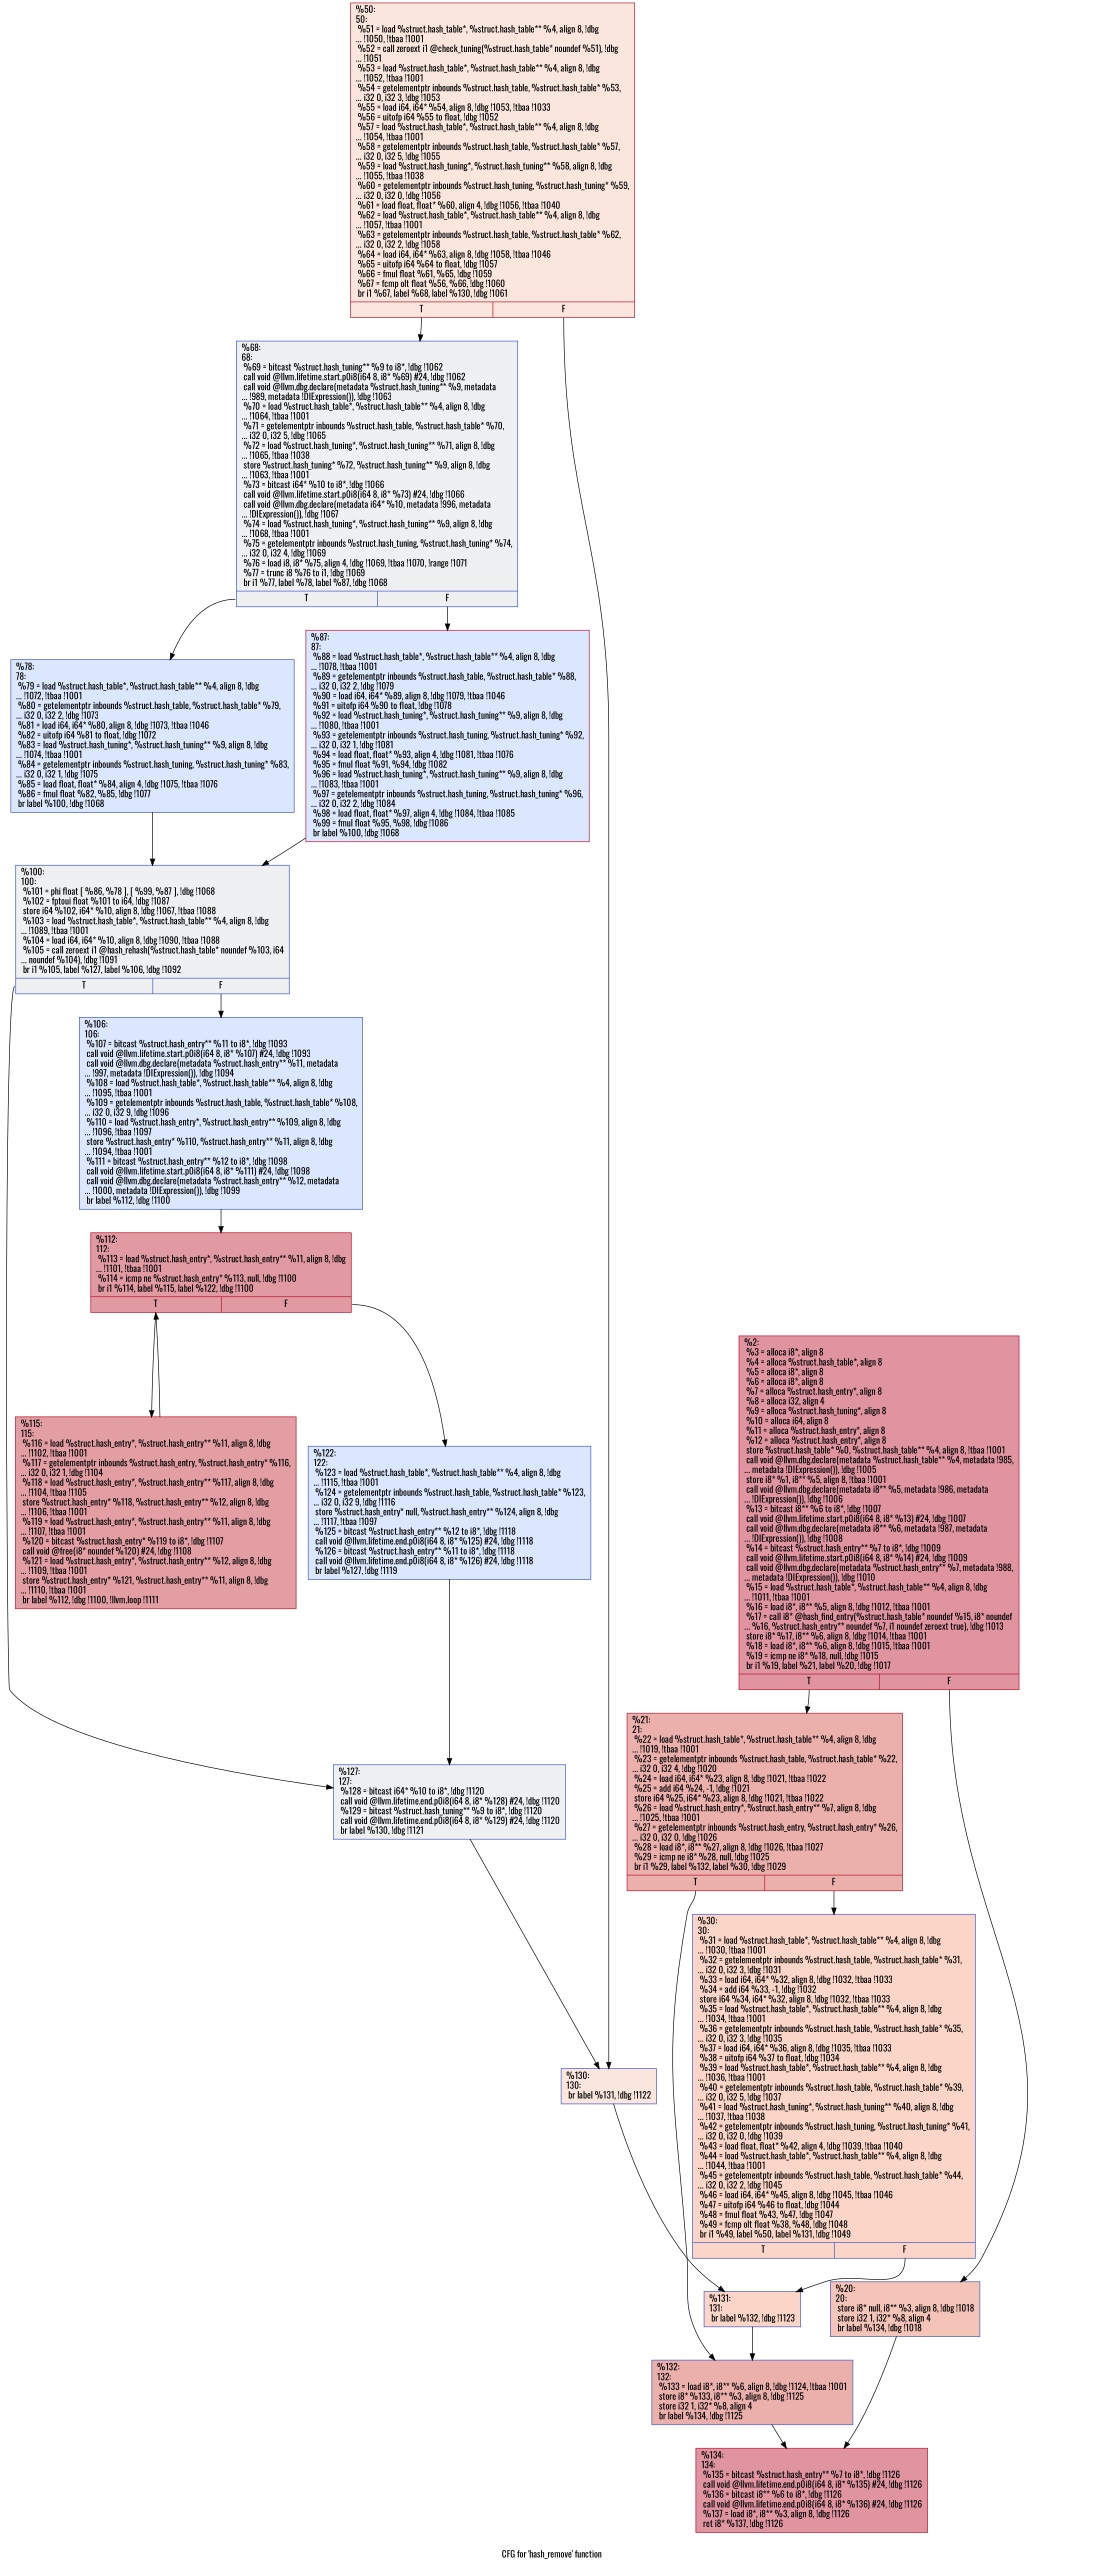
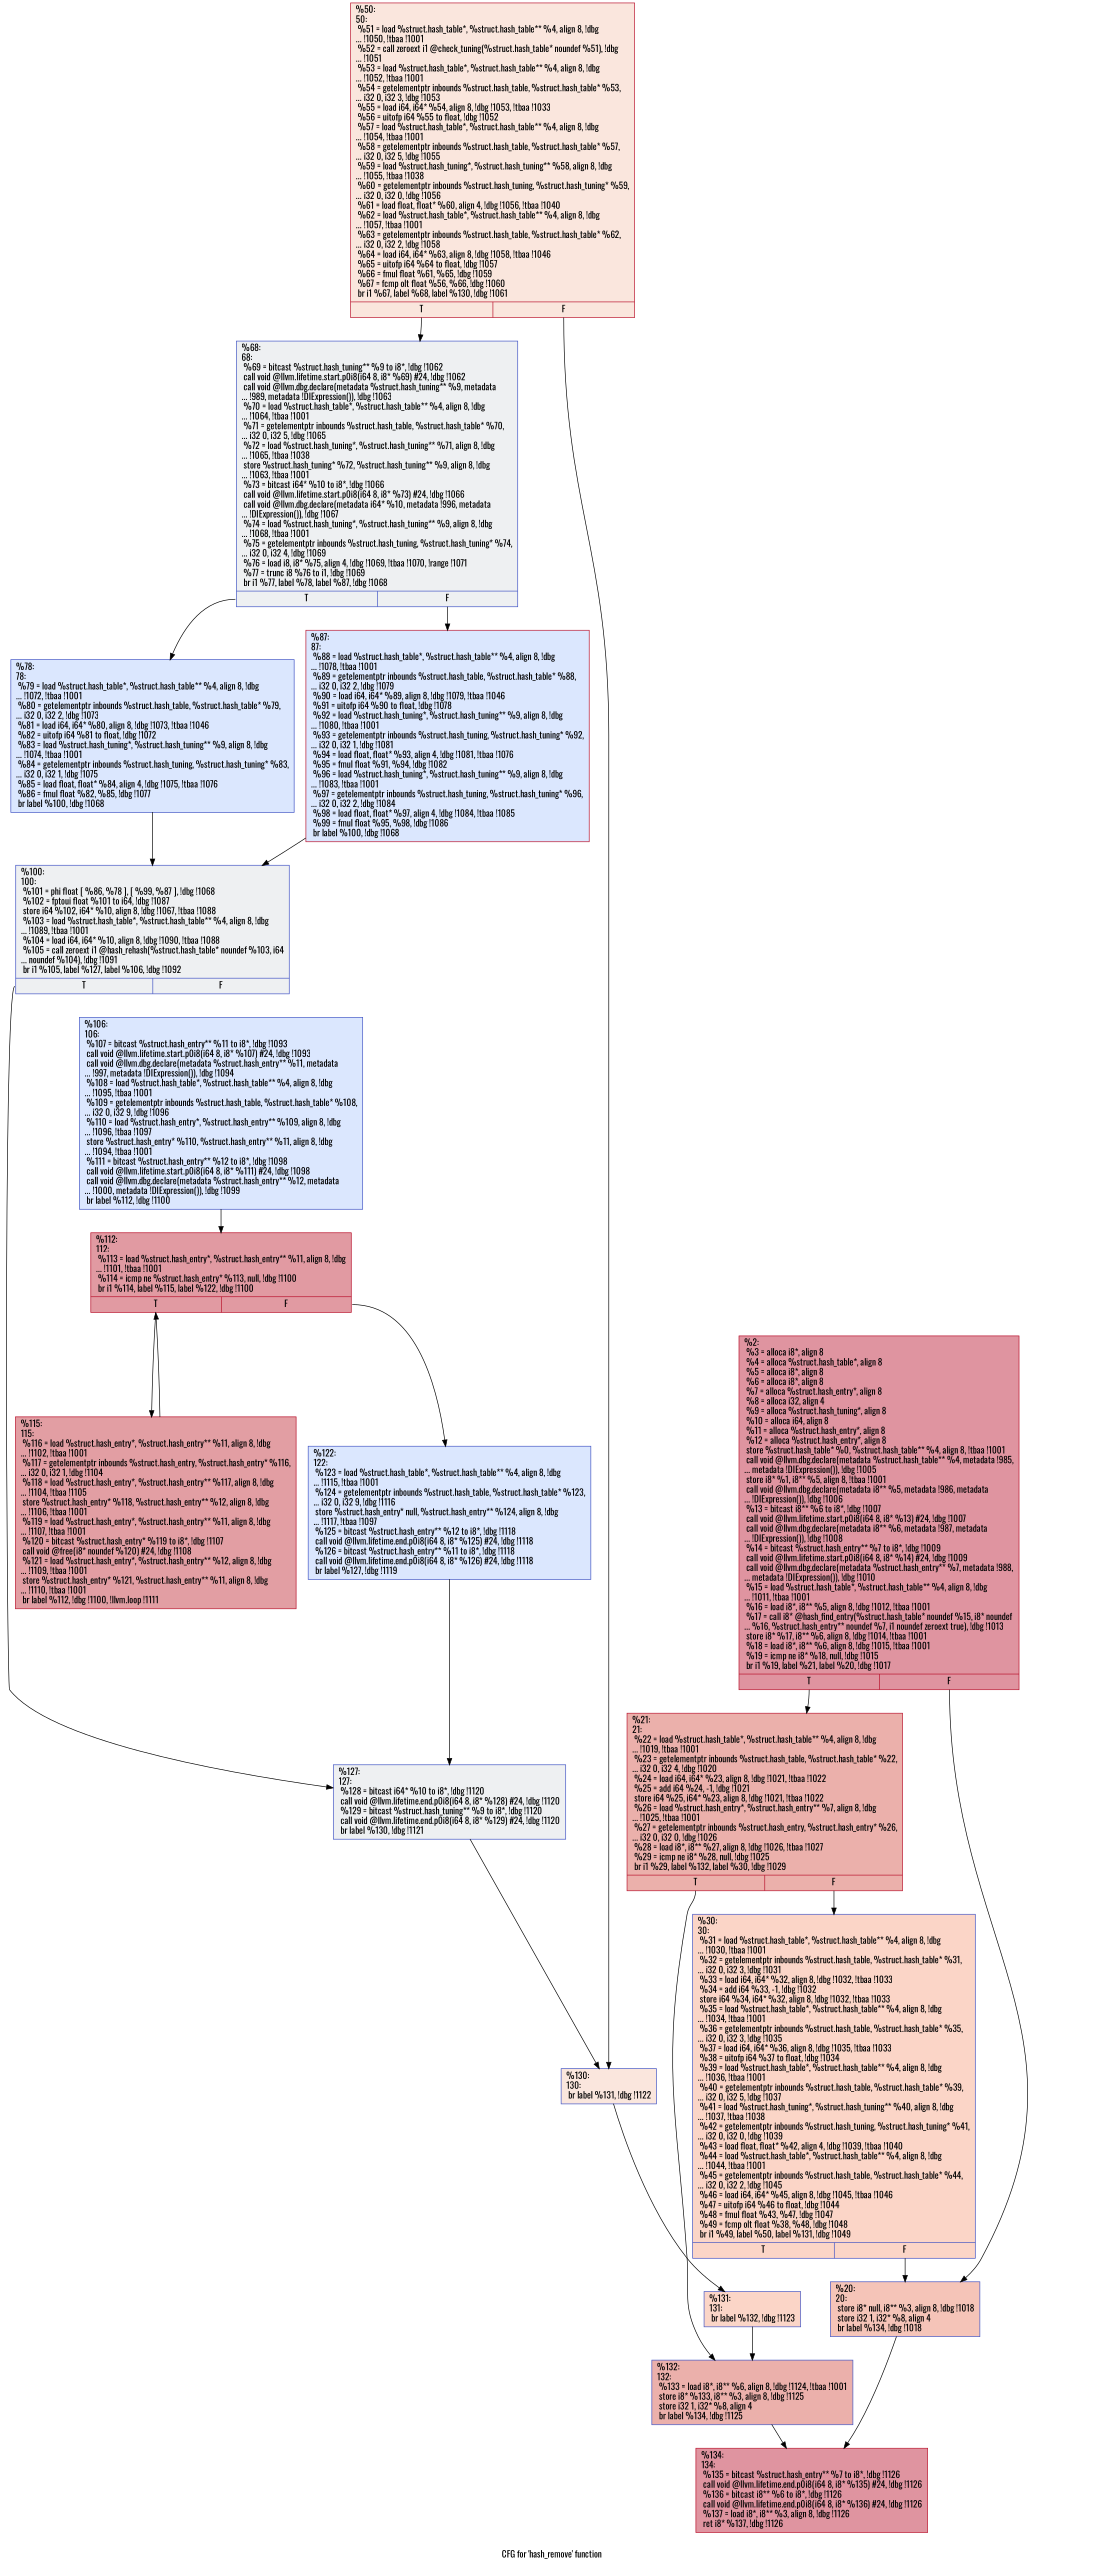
(221, 1002) -> none
(859, 2279) -> (905, 2267)
